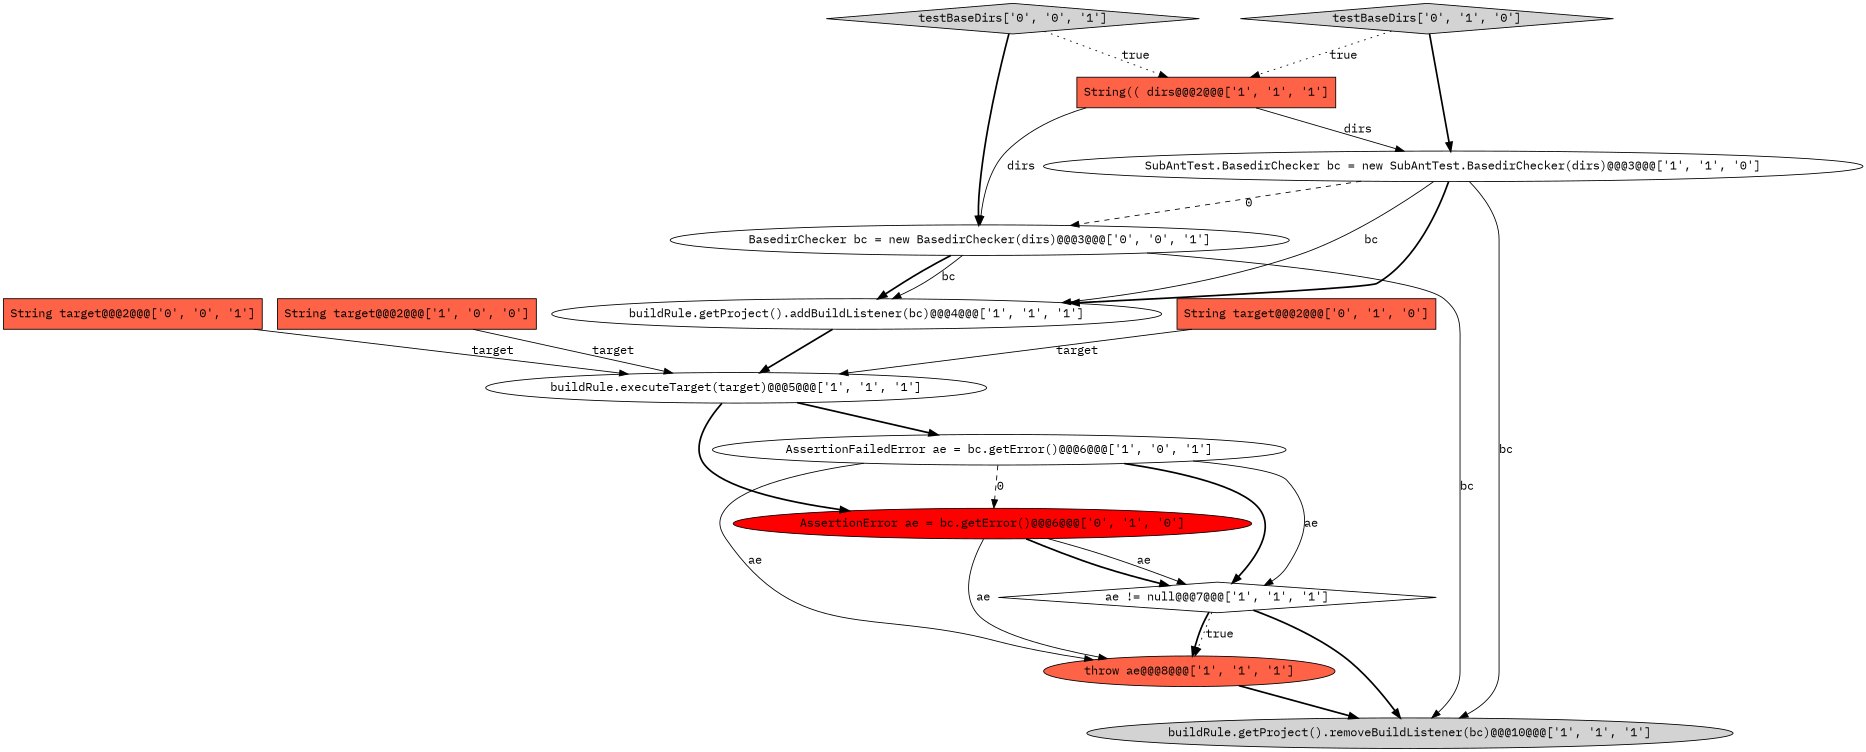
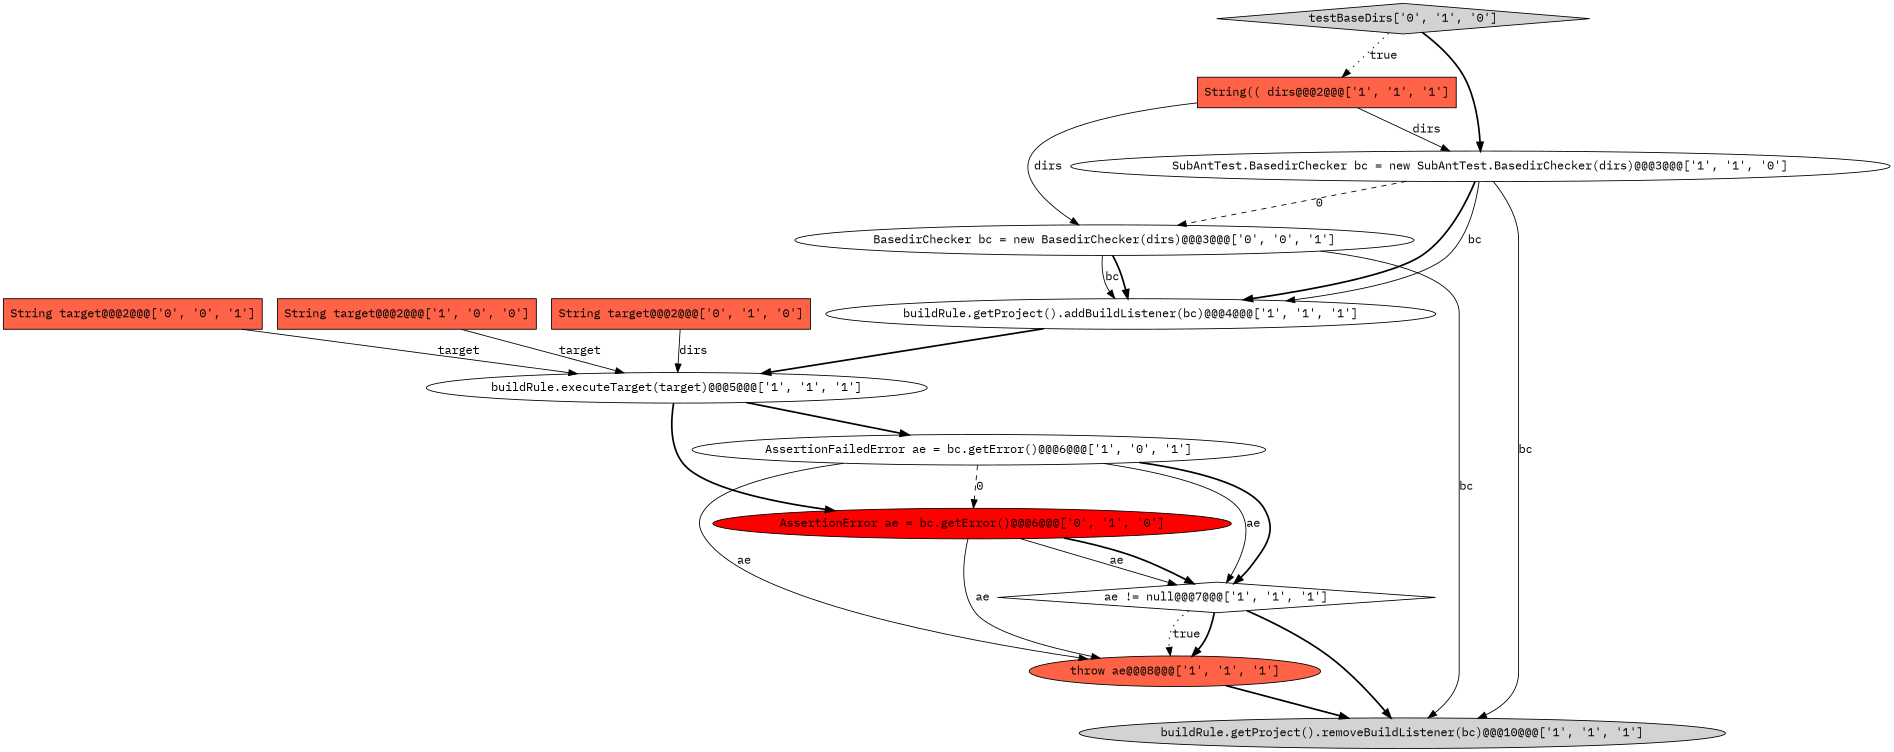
(1013, 19) -> none
(1077, 351) -> (694, 351)
